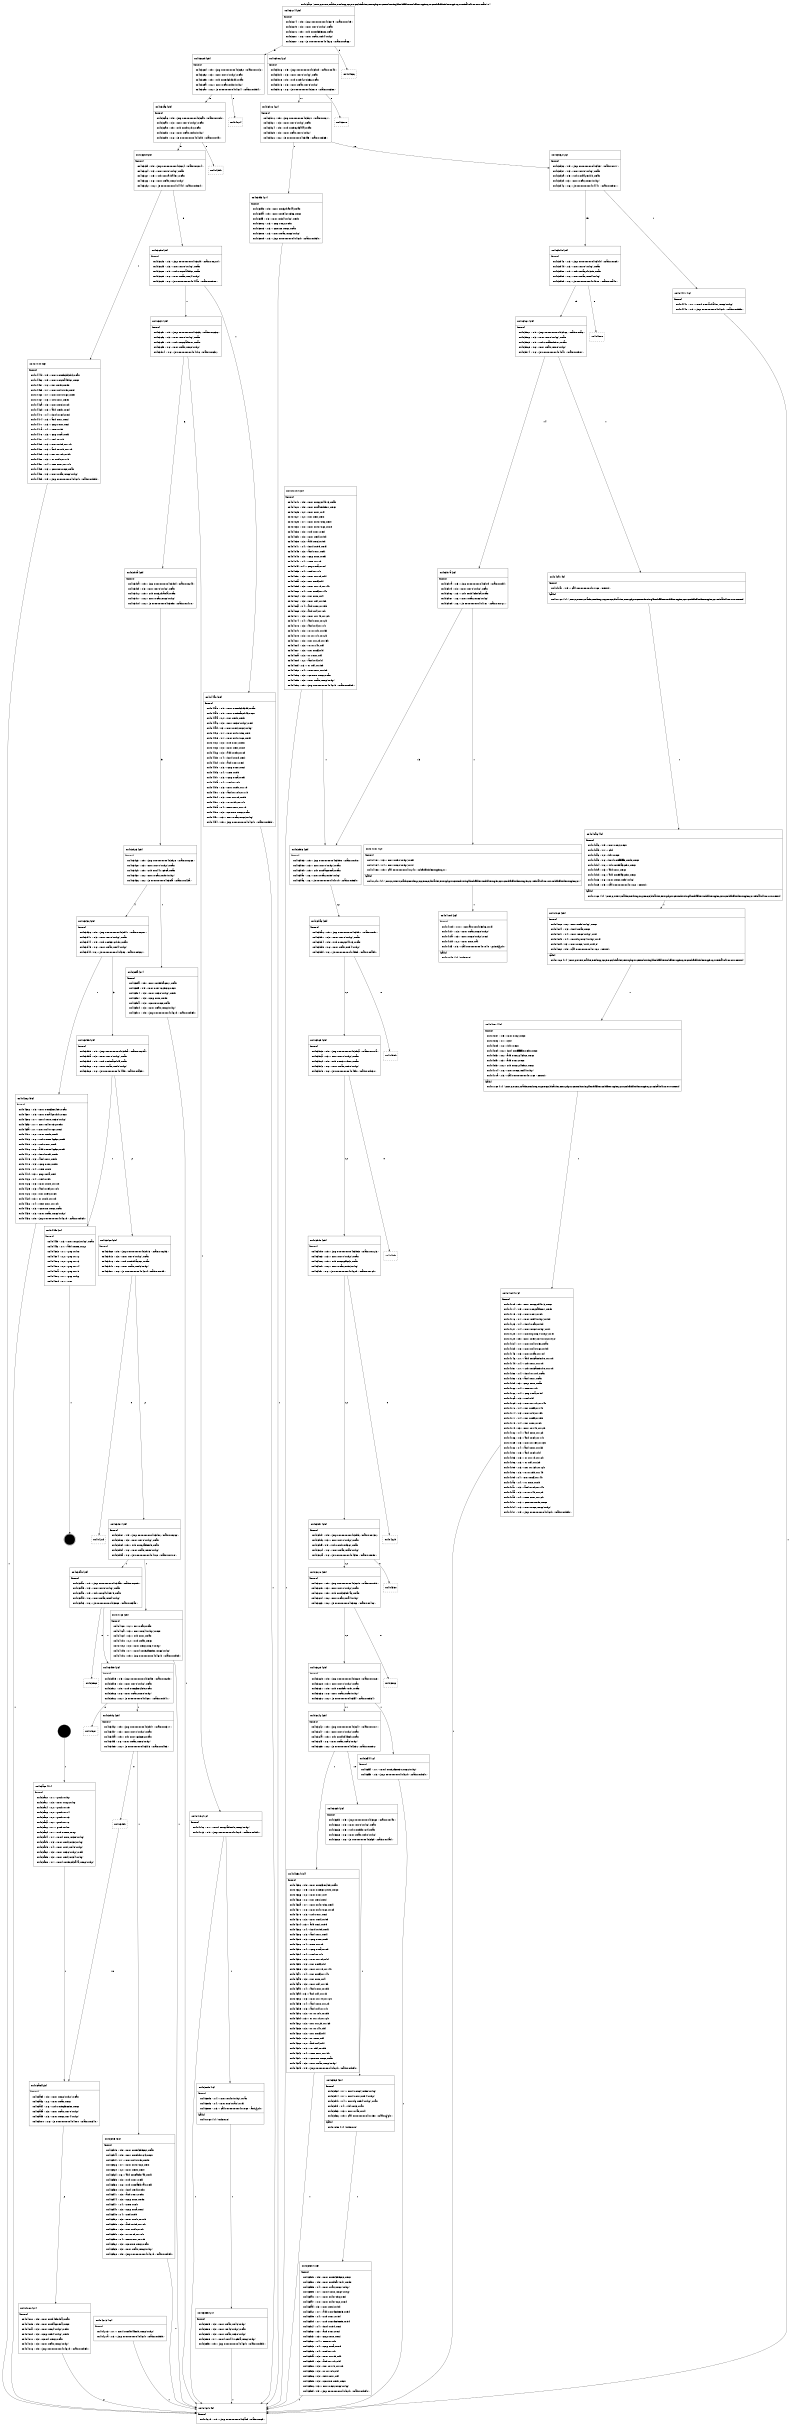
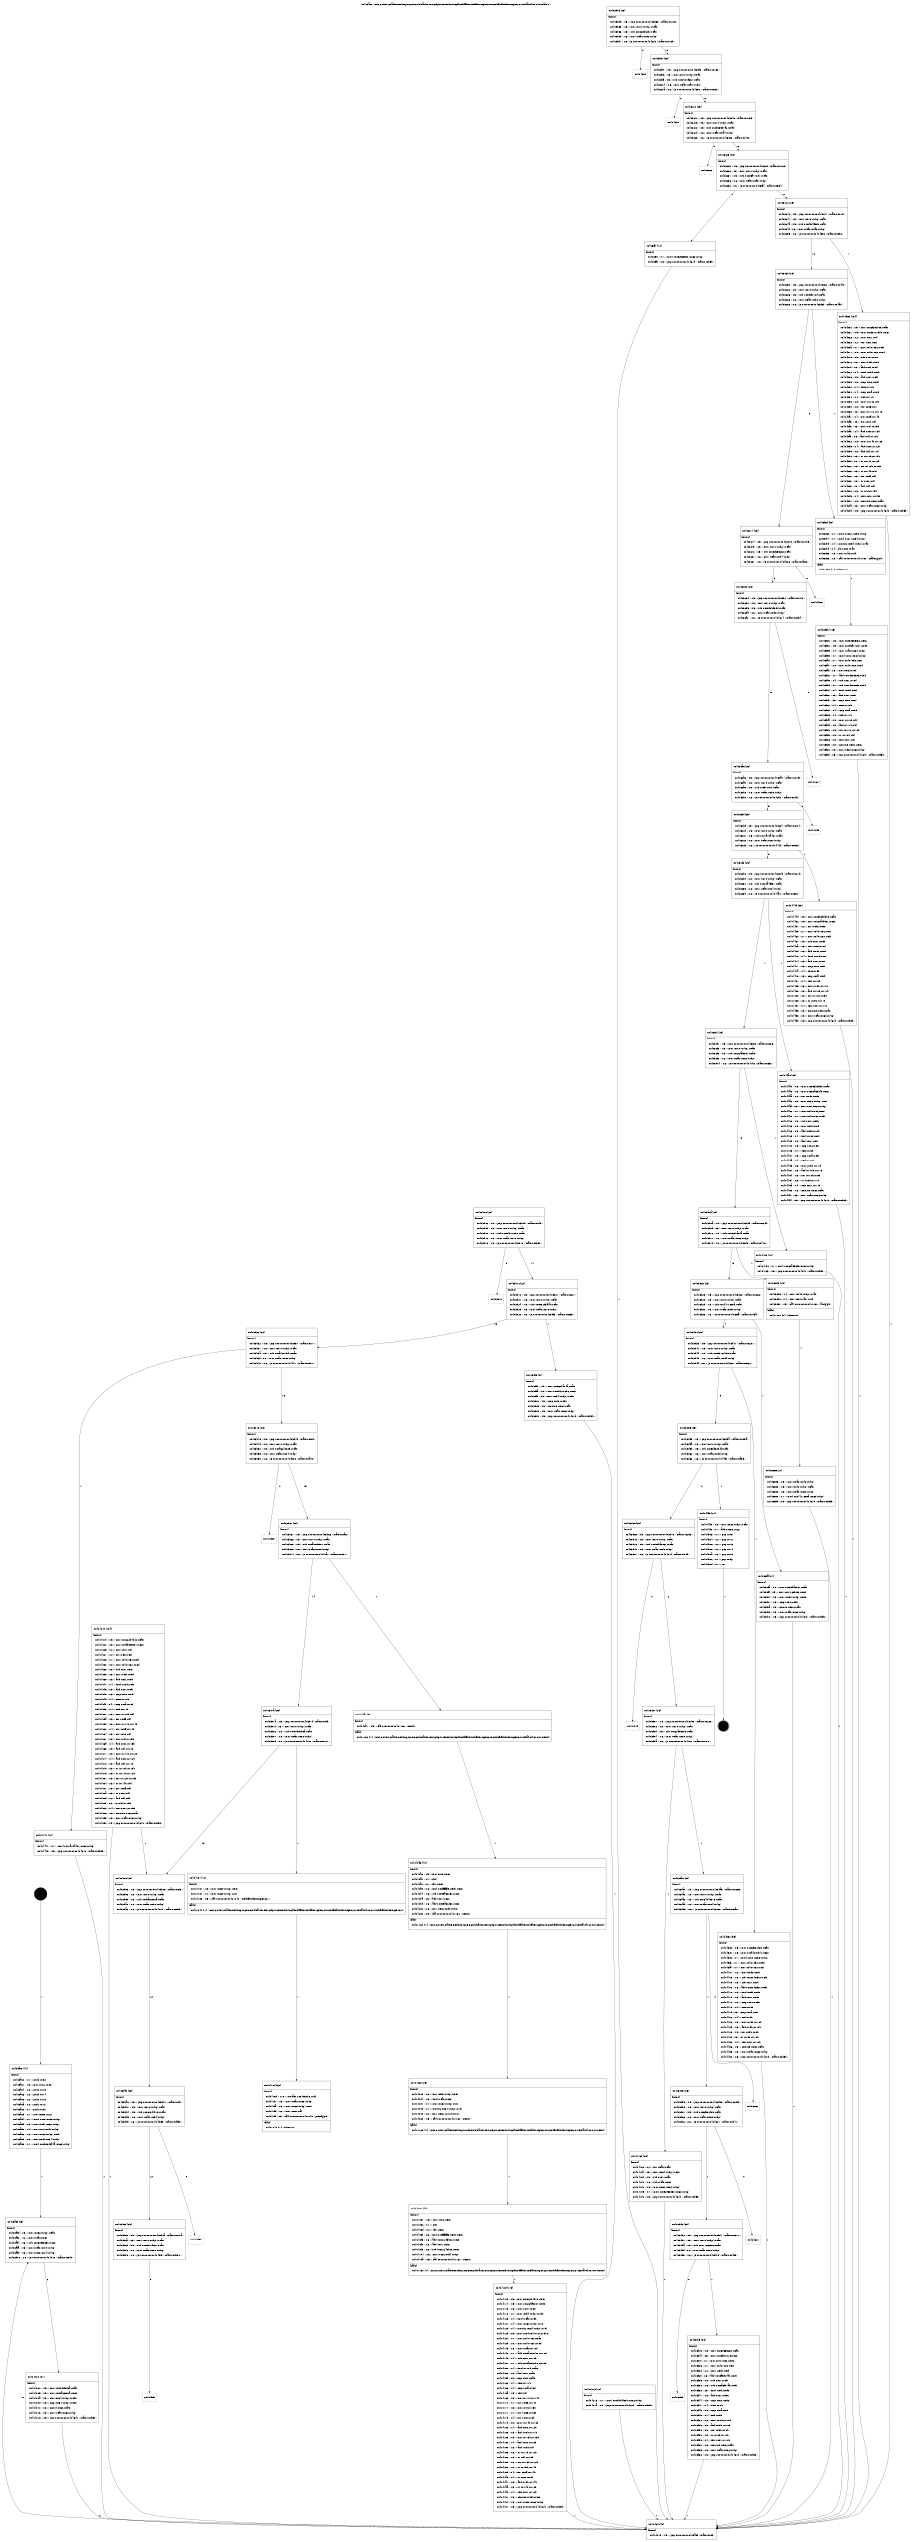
none -> (794, 417)
(344, 1155) -> none
(94, 1954) -> (97, 2519)
(228, 1959) -> (745, 1269)
